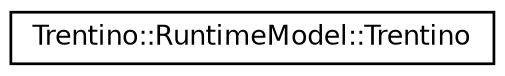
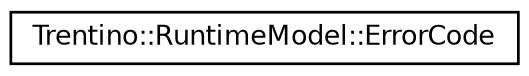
(252, 38) -> (265, 38)
